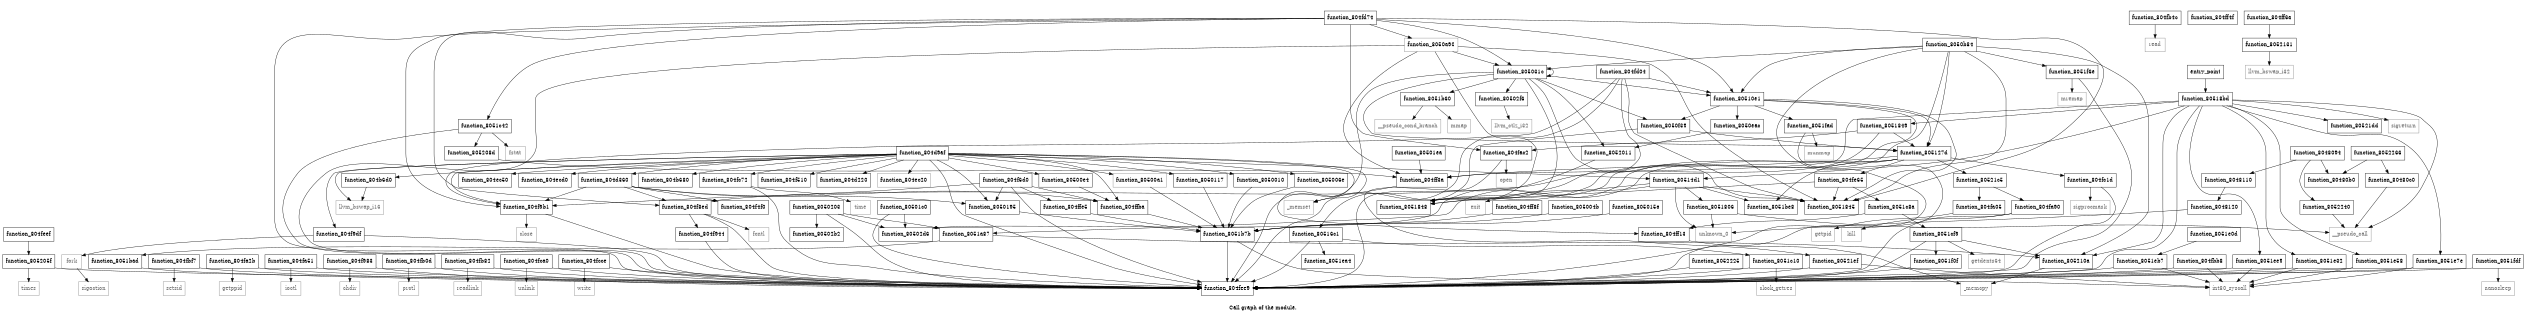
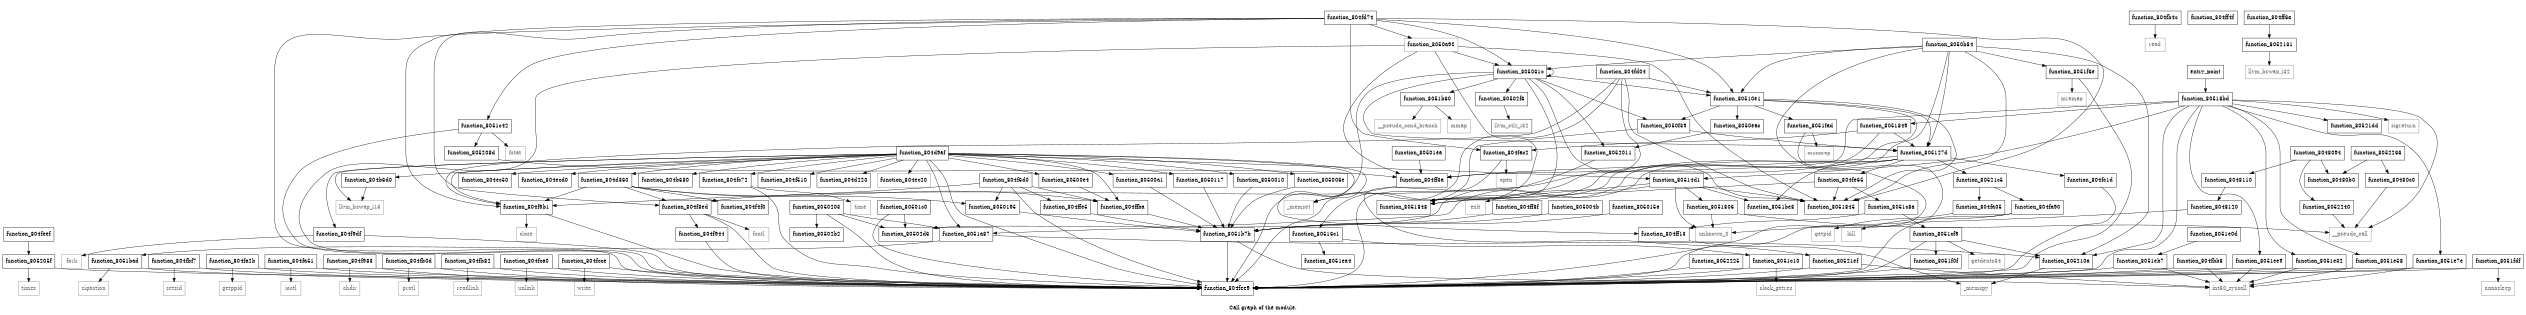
(1512, 126) -> (1512, 126)
(963, 176) -> (941, 195)
(1140, 180) -> (1140, 180)
(2090, 207) -> none
(1288, 263) -> none
(82, 274) -> (106, 274)
